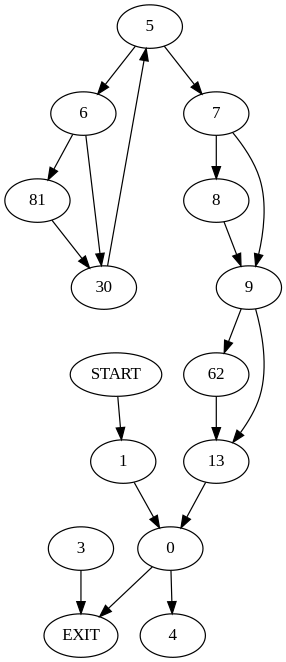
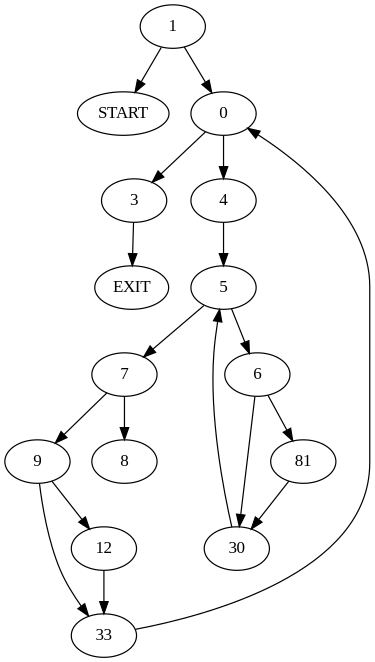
none -> (224, 238)
(230, 238) -> none
(216, 375) -> (104, 549)
(119, 412) -> (151, 65)
(216, 462) -> (104, 636)
(130, 588) -> (183, 153)
